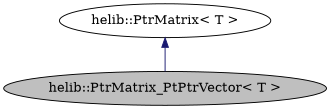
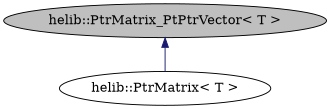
(165, 59) -> (165, 59)
